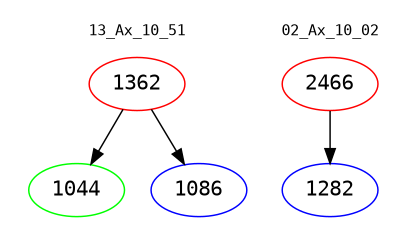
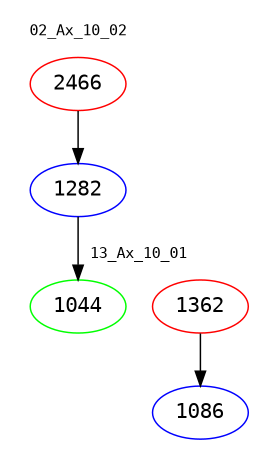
(138, 32) -> (139, 254)
(111, 130) -> (78, 249)
